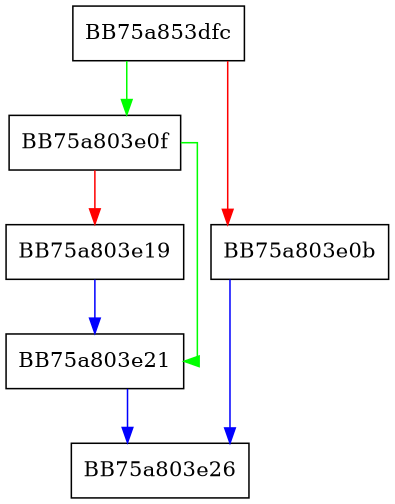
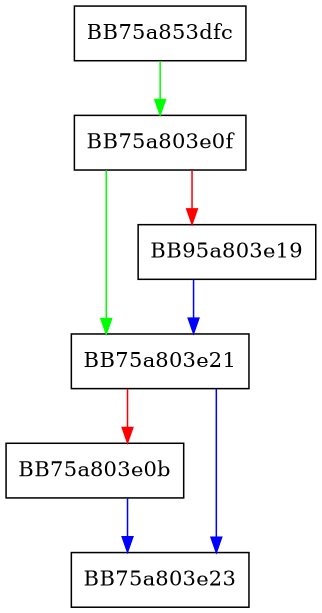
(228, 135) -> (128, 408)
(95, 252) -> (227, 252)
(160, 471) -> (160, 580)
